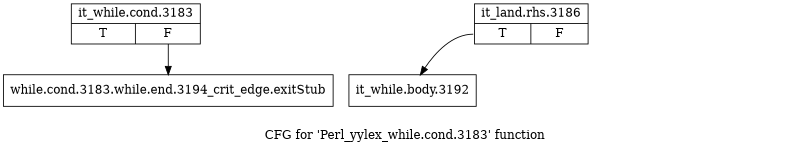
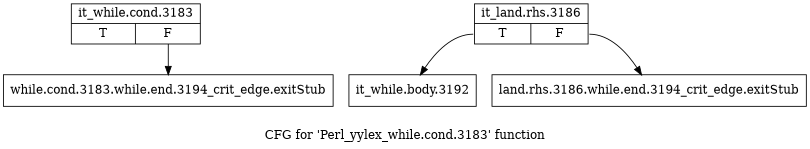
none -> (649, 91)
